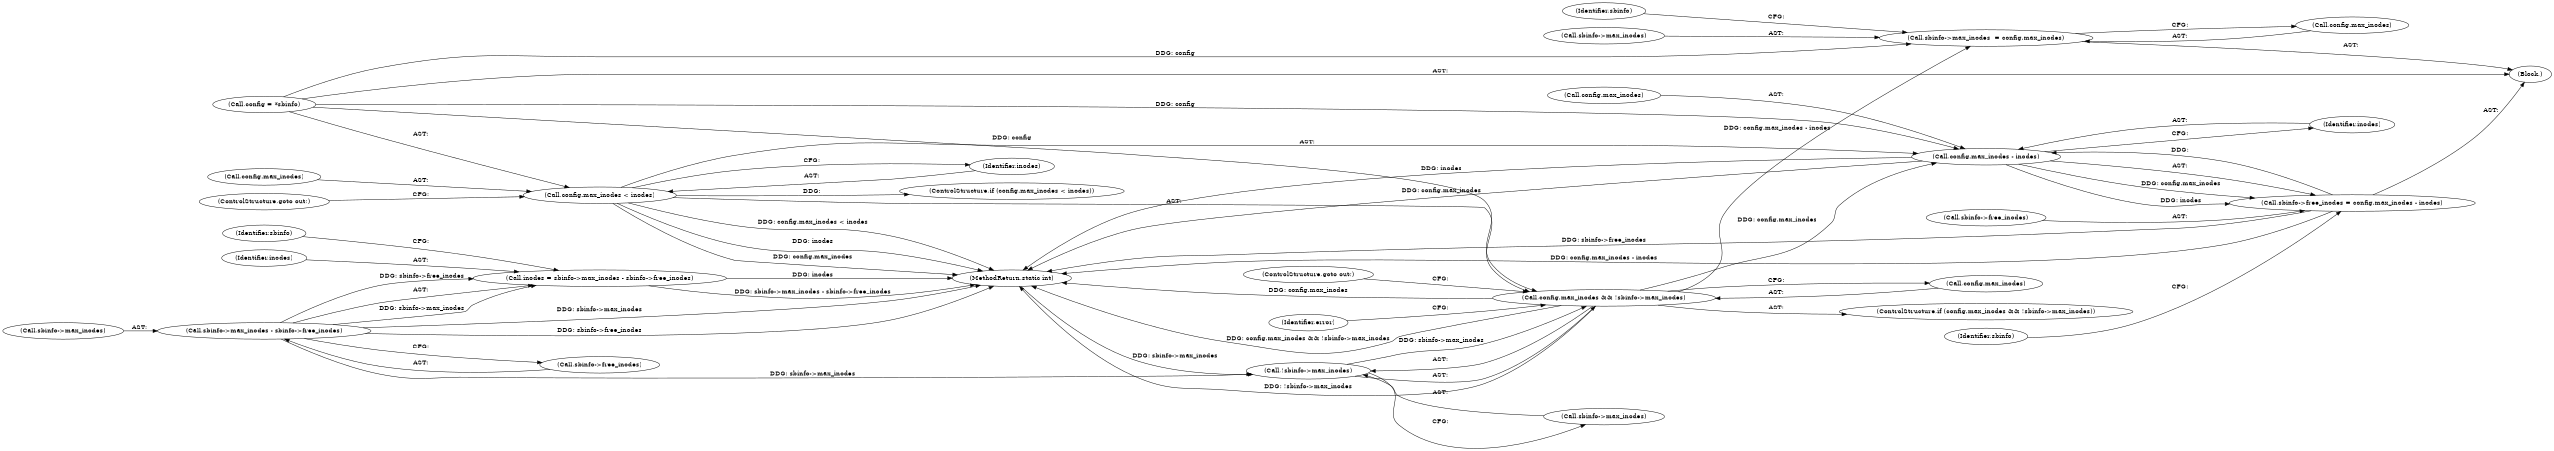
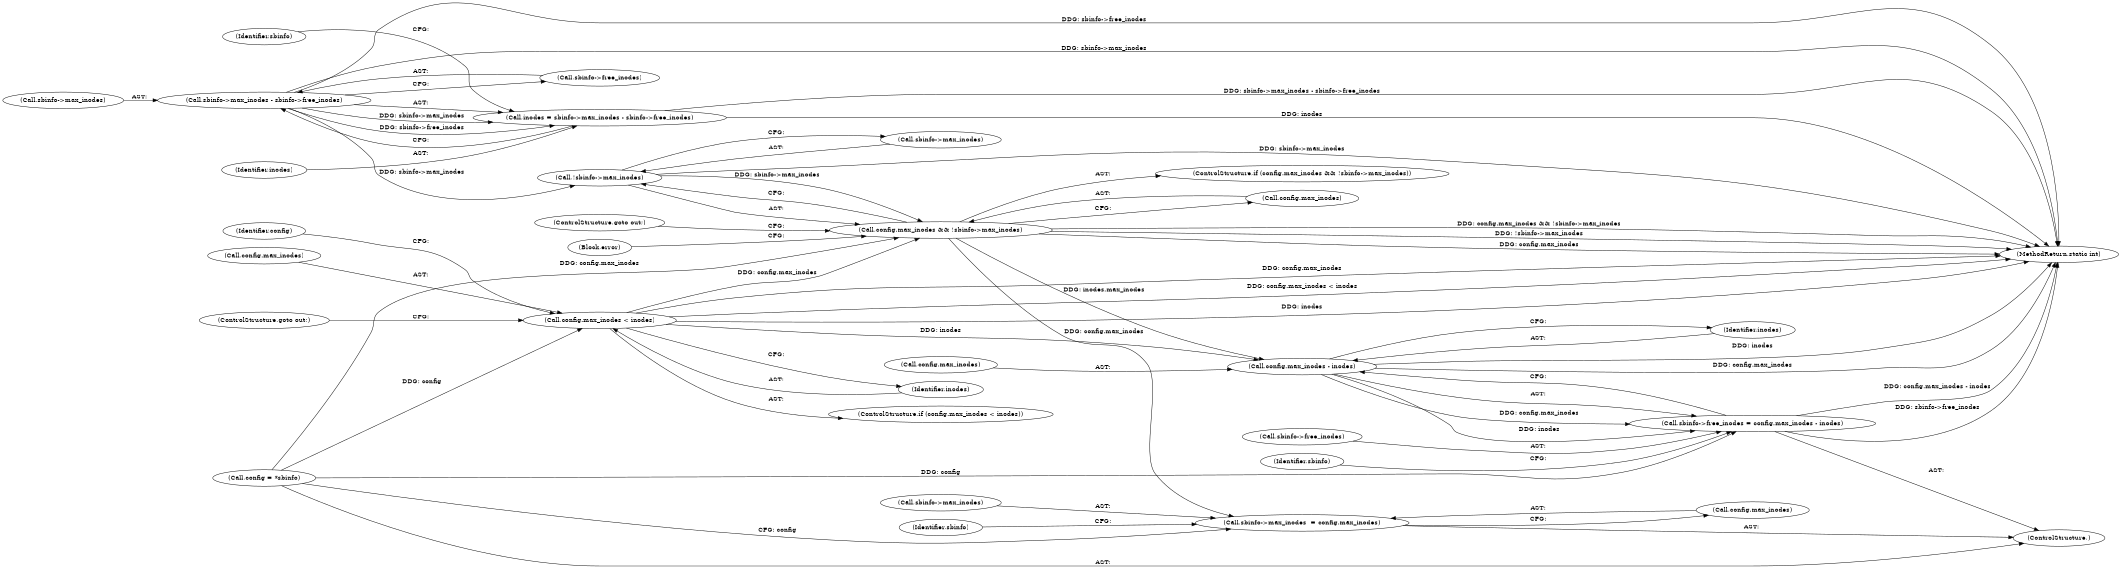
(1175, 53) -> (777, 530)
(2530, 74) -> (2059, 538)
(1136, 107) -> (1028, 476)
(1777, 128) -> (1104, 332)
(422, 134) -> (422, 382)
(1012, 138) -> (600, 263)
(1308, 142) -> (941, 330)
none -> (427, 147)
(2181, 150) -> (1539, 376)
(813, 191) -> (777, 399)
(1175, 201) -> (777, 272)
(1777, 220) -> (1104, 290)
none -> (264, 231)
(1308, 323) -> (600, 247)
(1125, 356) -> (1349, 156)
(1442, 360) -> (777, 193)
